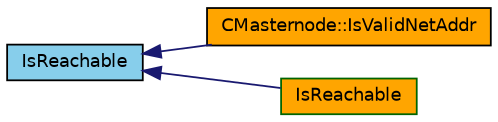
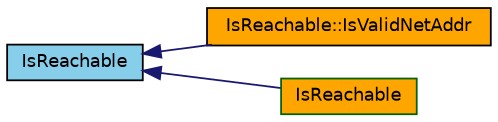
(349, 27) -> (349, 27)
